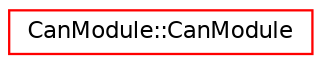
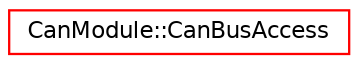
(161, 32) -> (179, 32)
